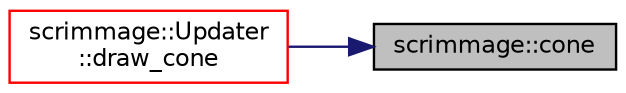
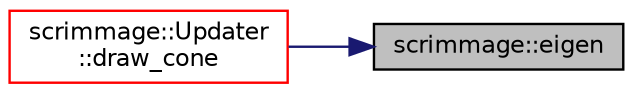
(495, 47) -> (499, 47)
